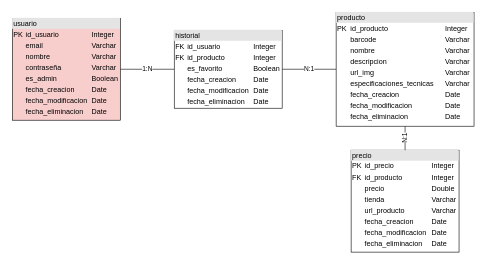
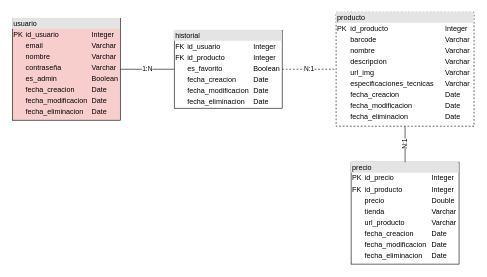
(293, 69) -> (293, 69)
(405, 69) -> (405, 69)
(405, 201) -> (405, 213)
